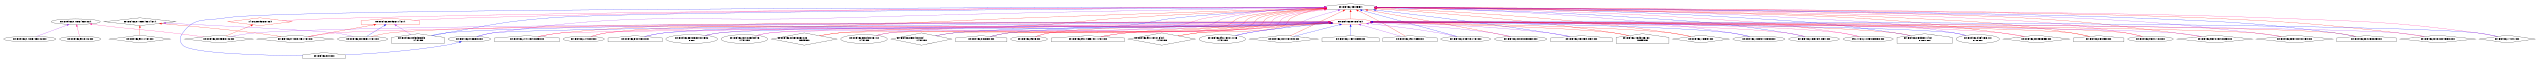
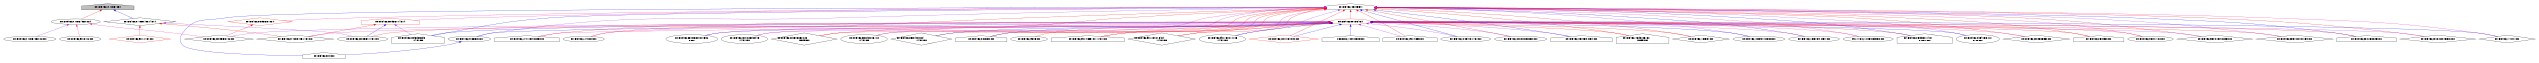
none -> (108, 7)
(260, 22) -> (260, 22)
(1182, 31) -> none
(140, 39) -> (140, 39)
(635, 39) -> none
(1284, 39) -> (1284, 39)
(1351, 39) -> (1351, 39)
